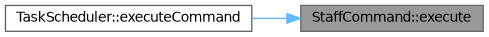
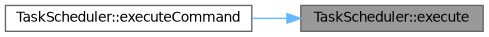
(392, 18) -> (392, 18)
